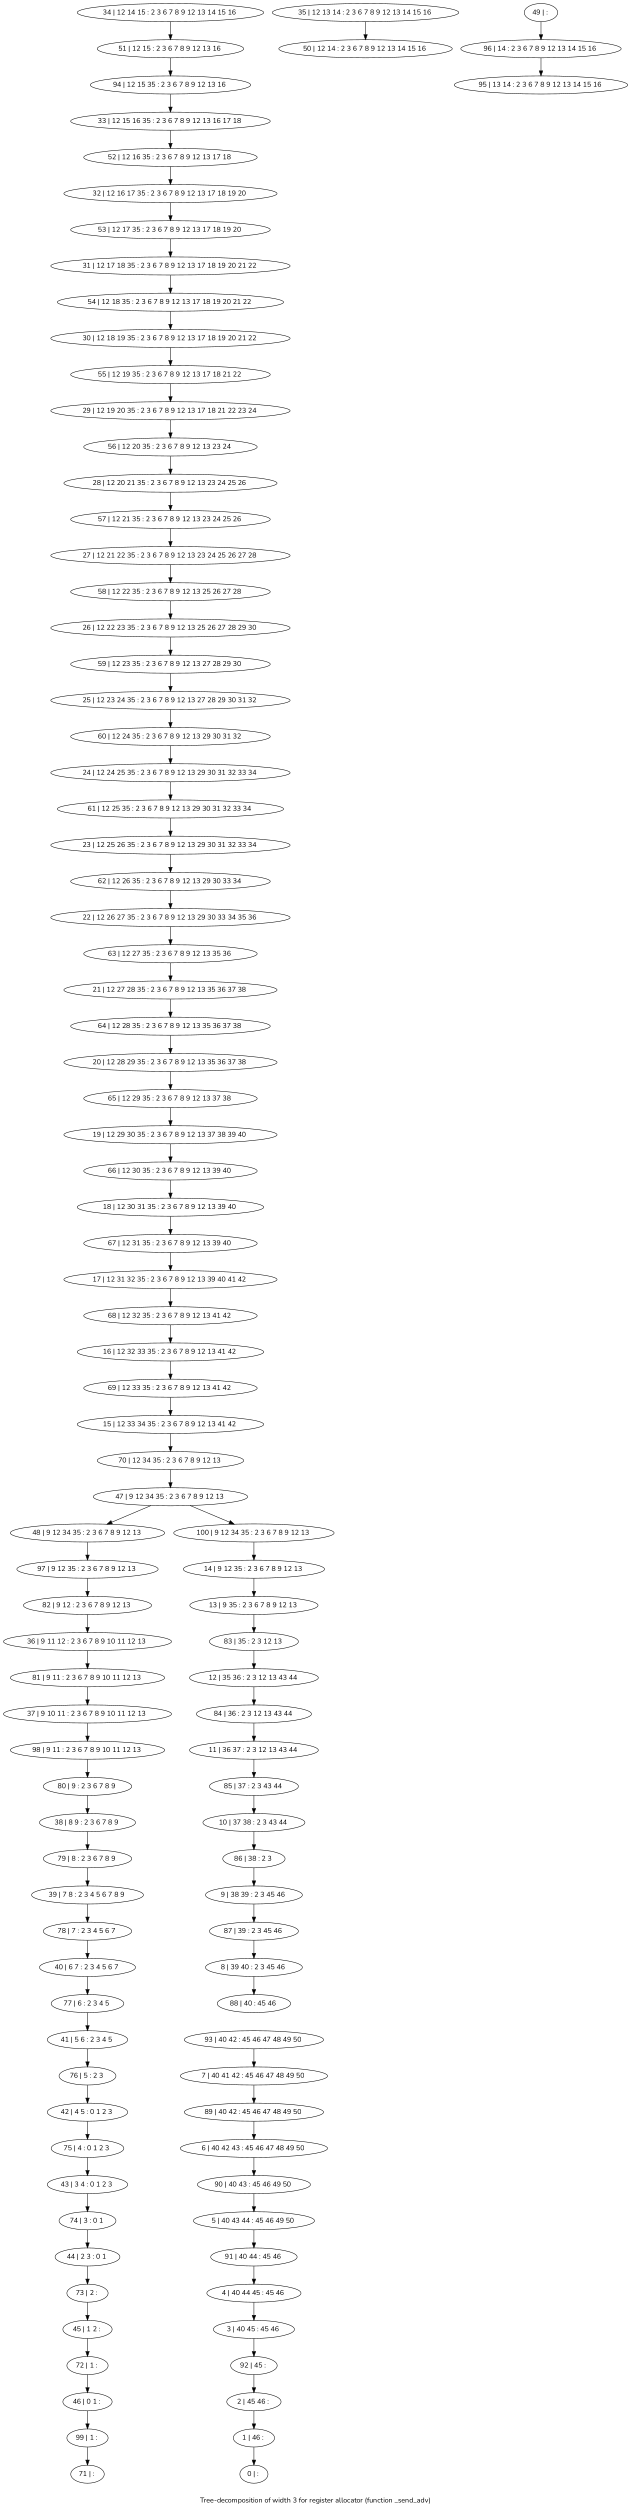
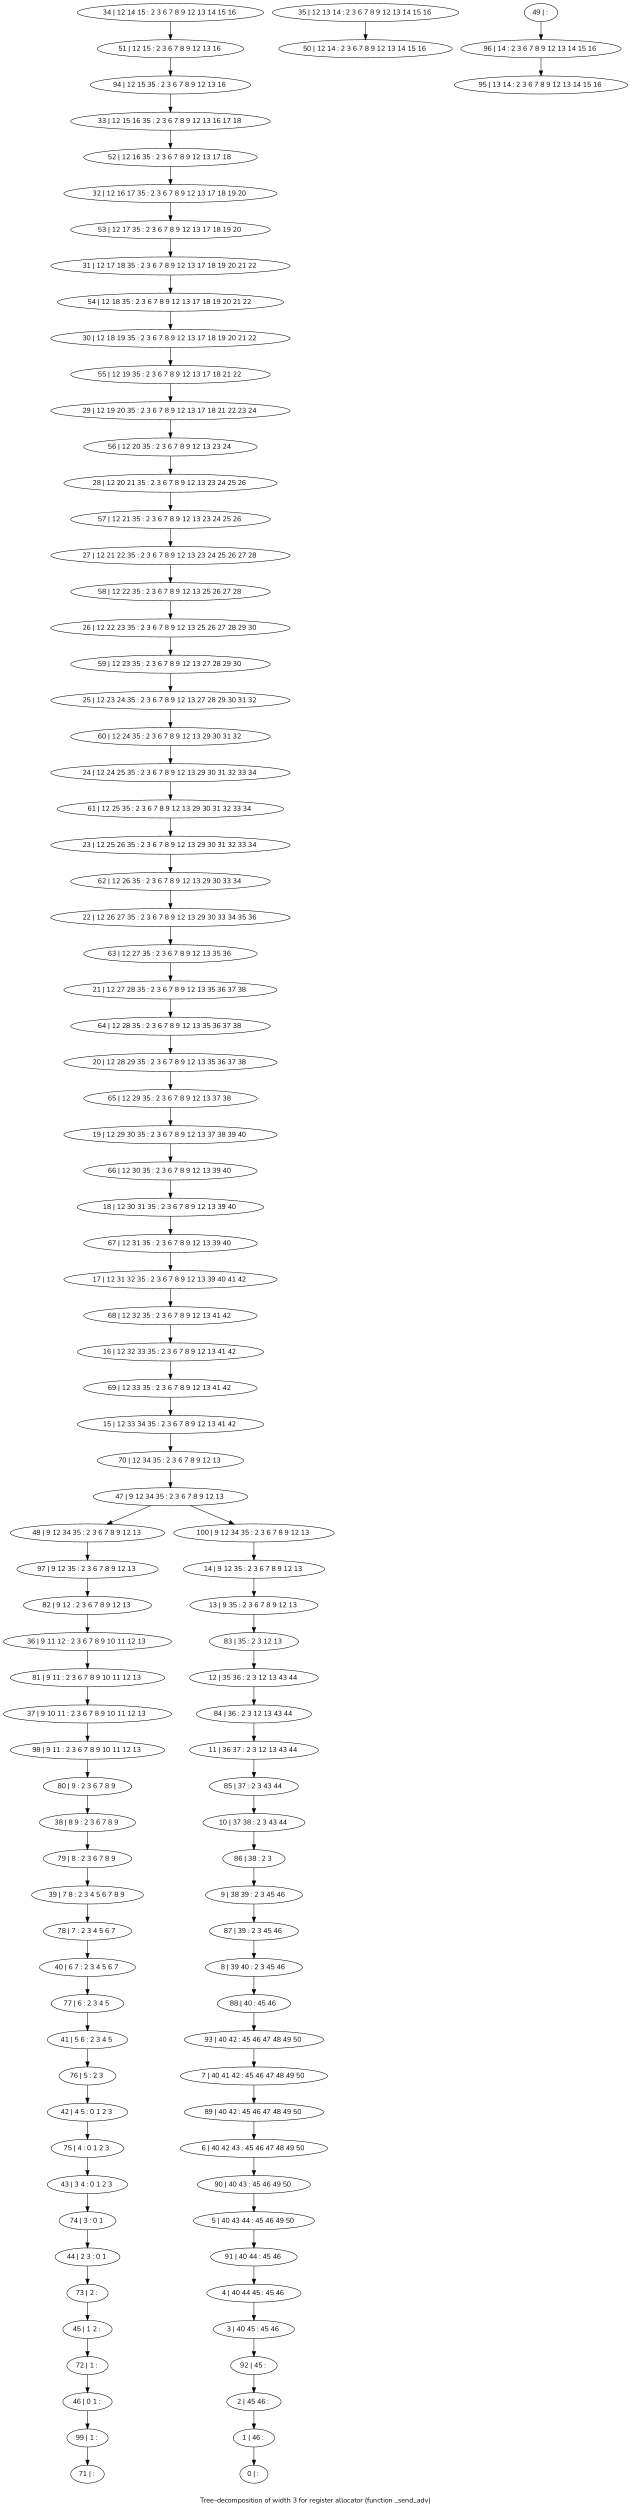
none -> (254, 2019)
